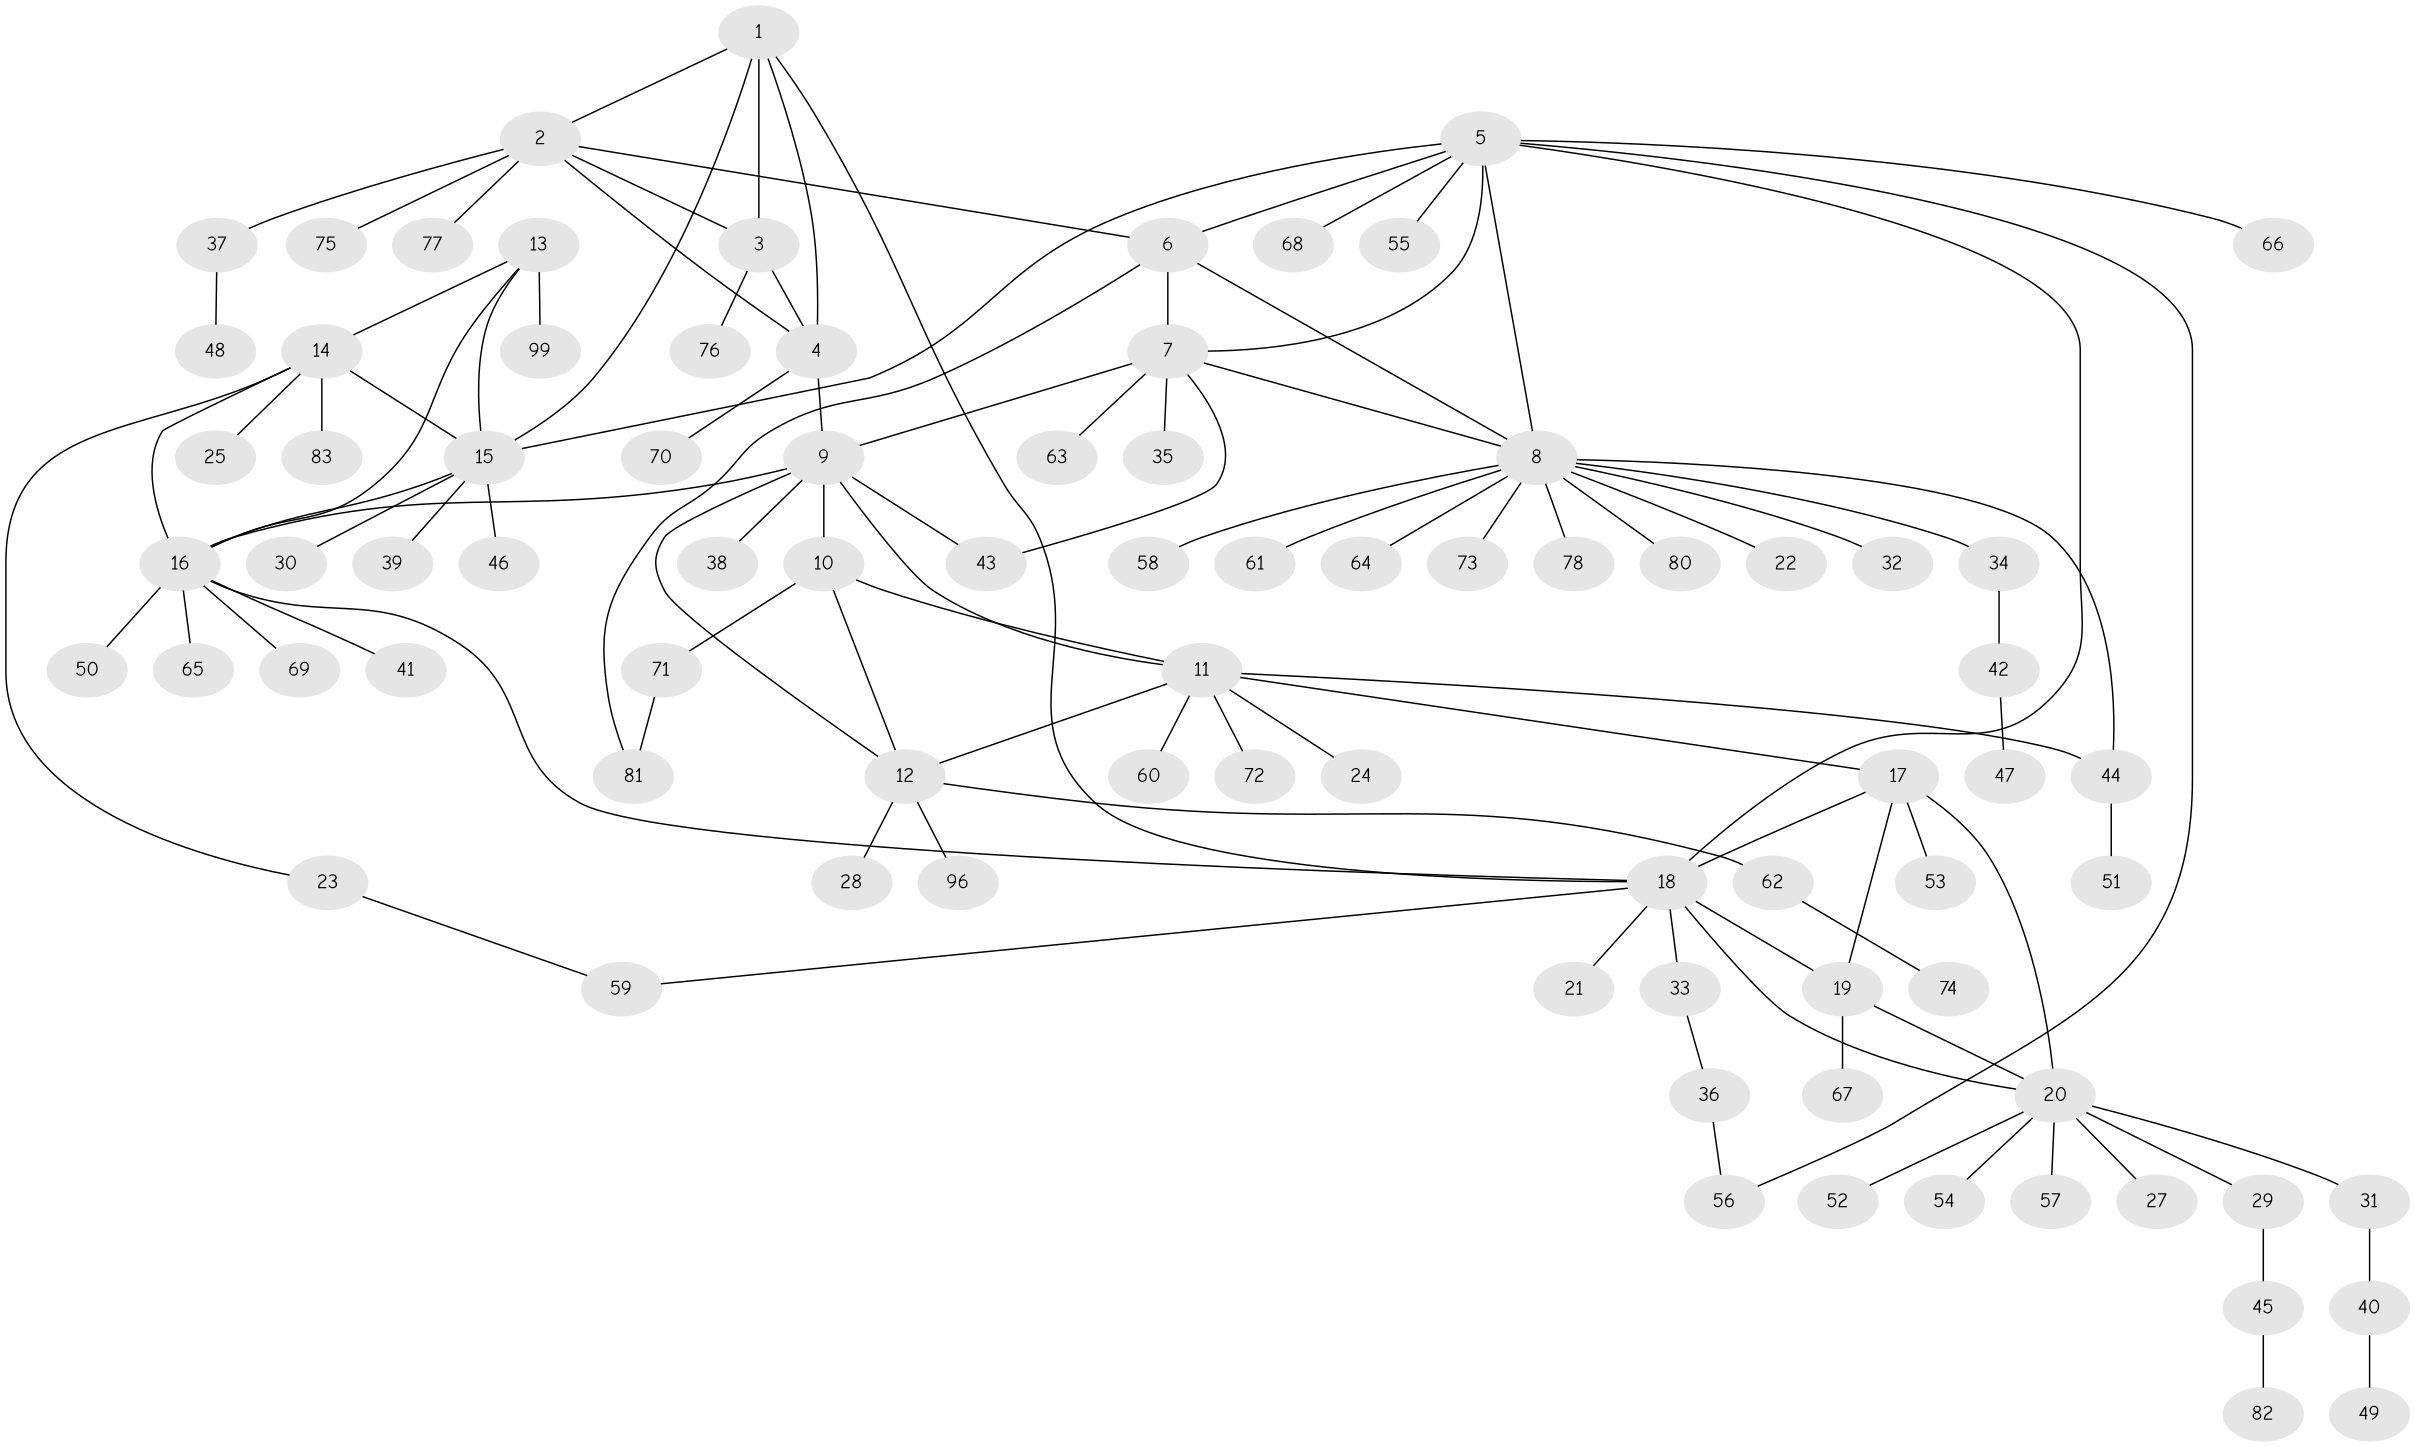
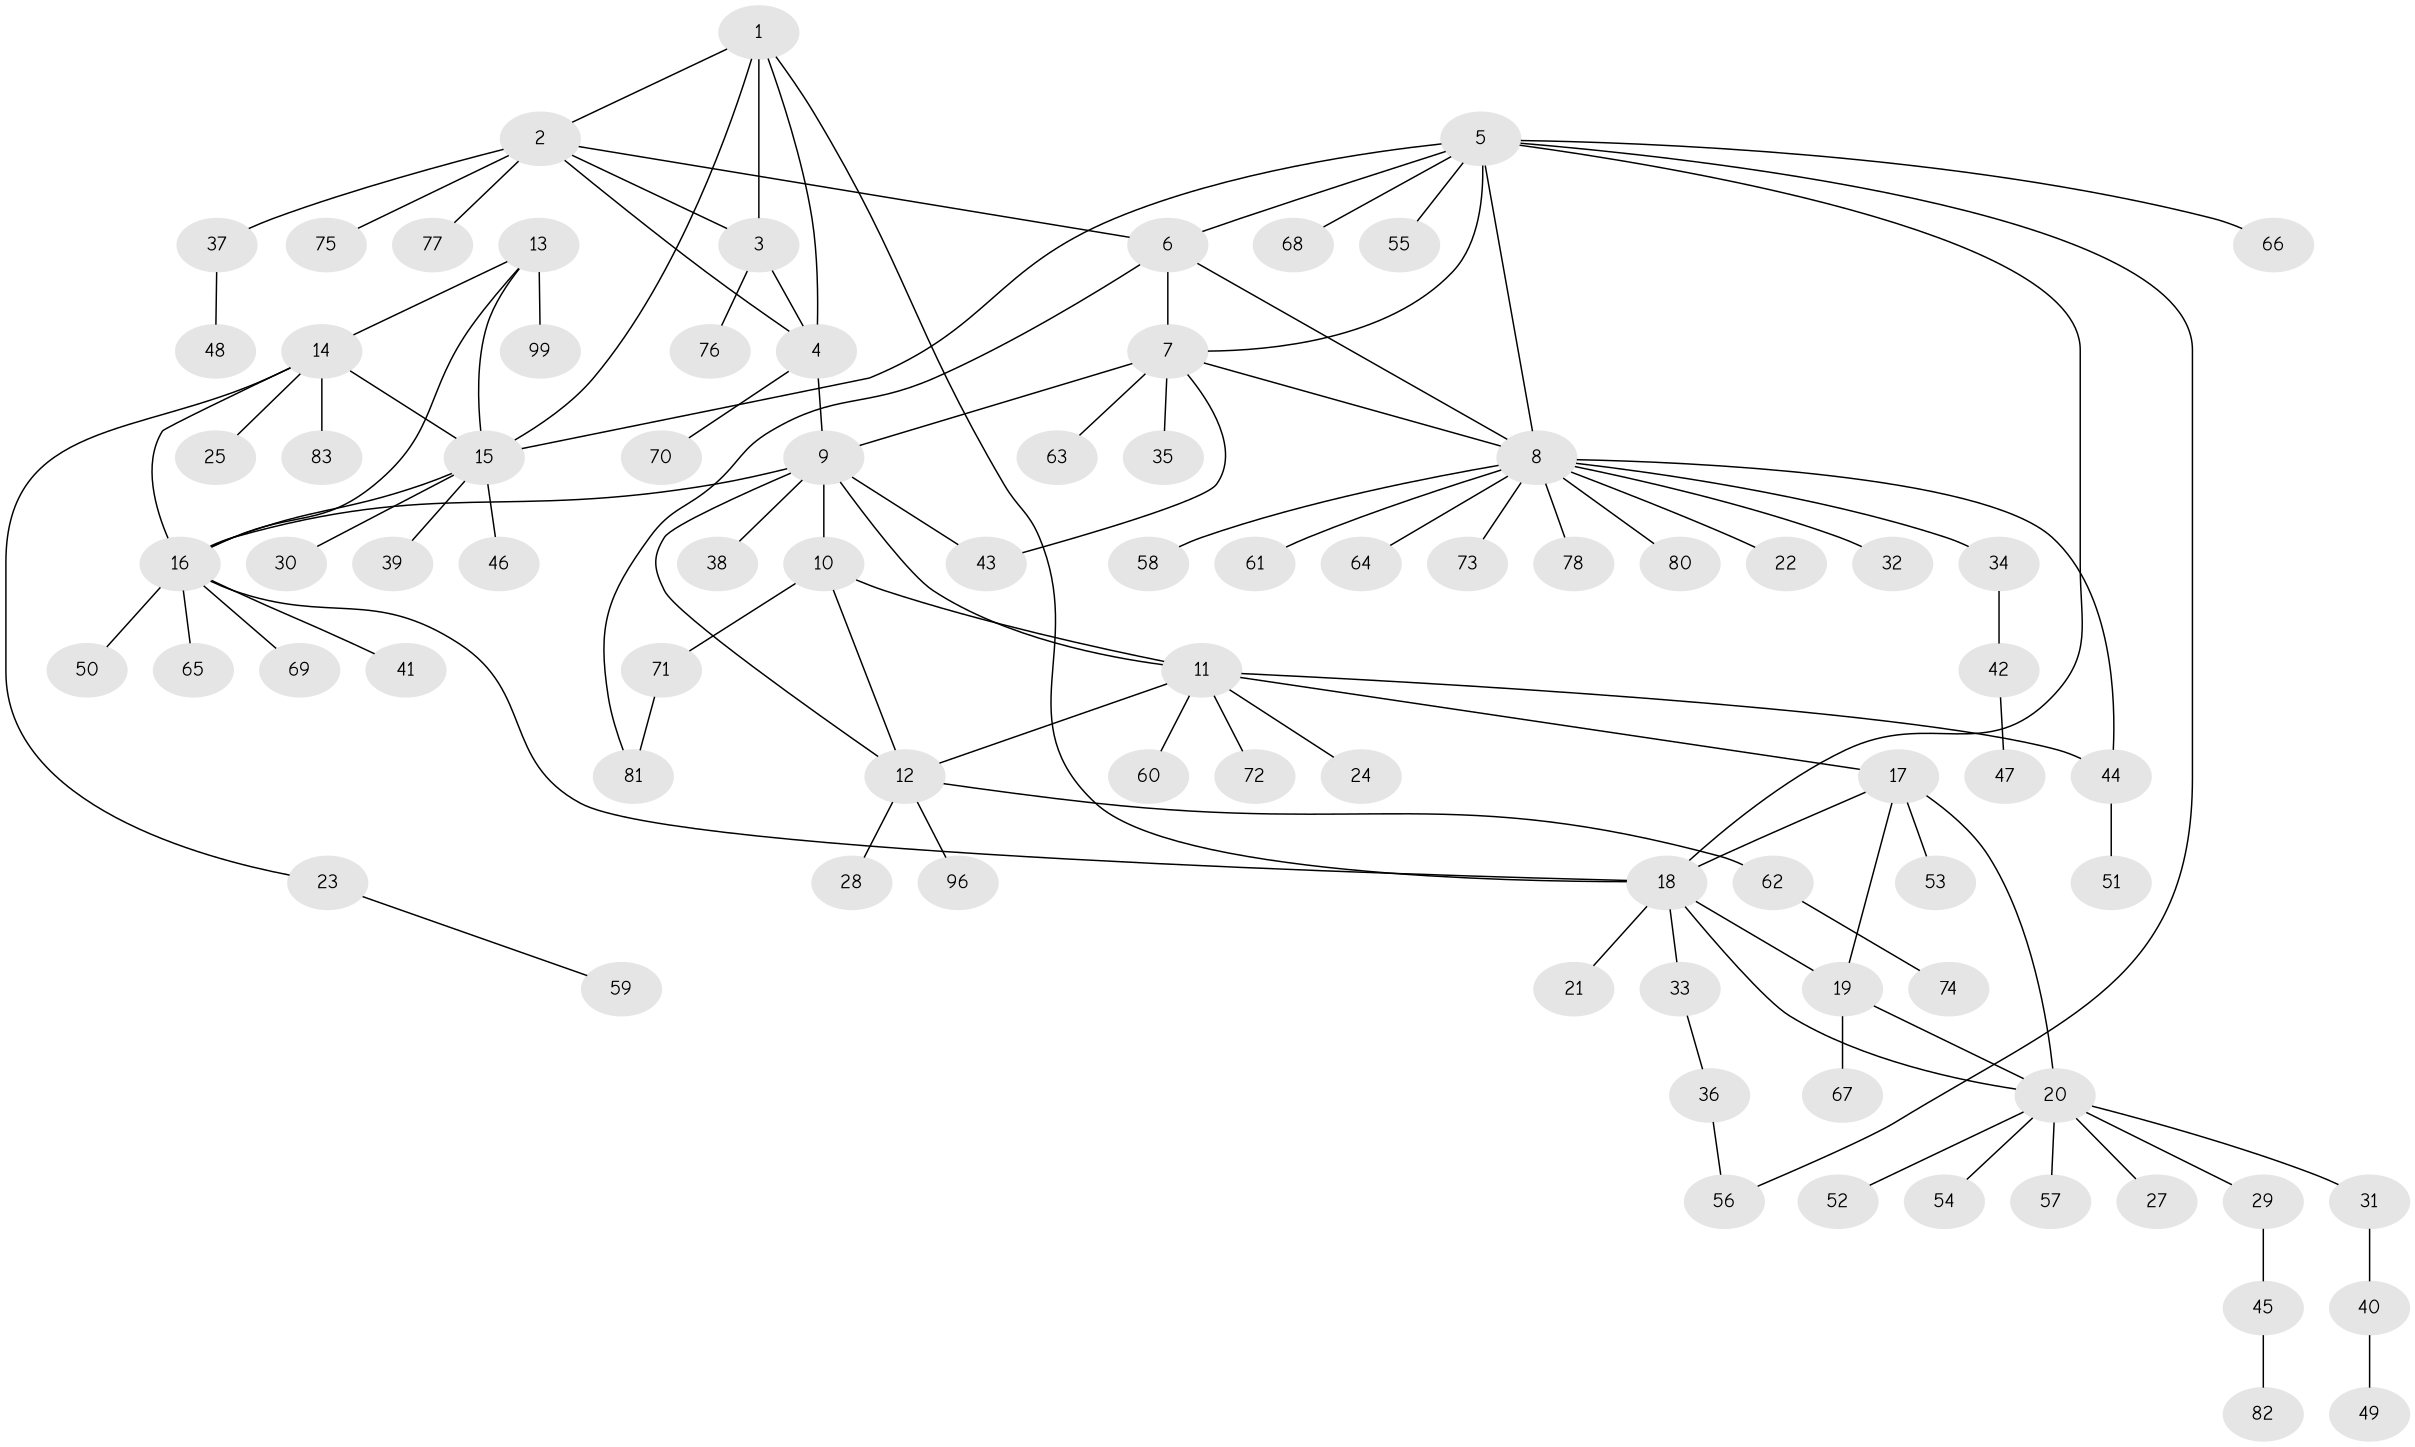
(1144, 936) -> none
